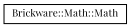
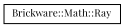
(65, 14) -> (62, 14)
